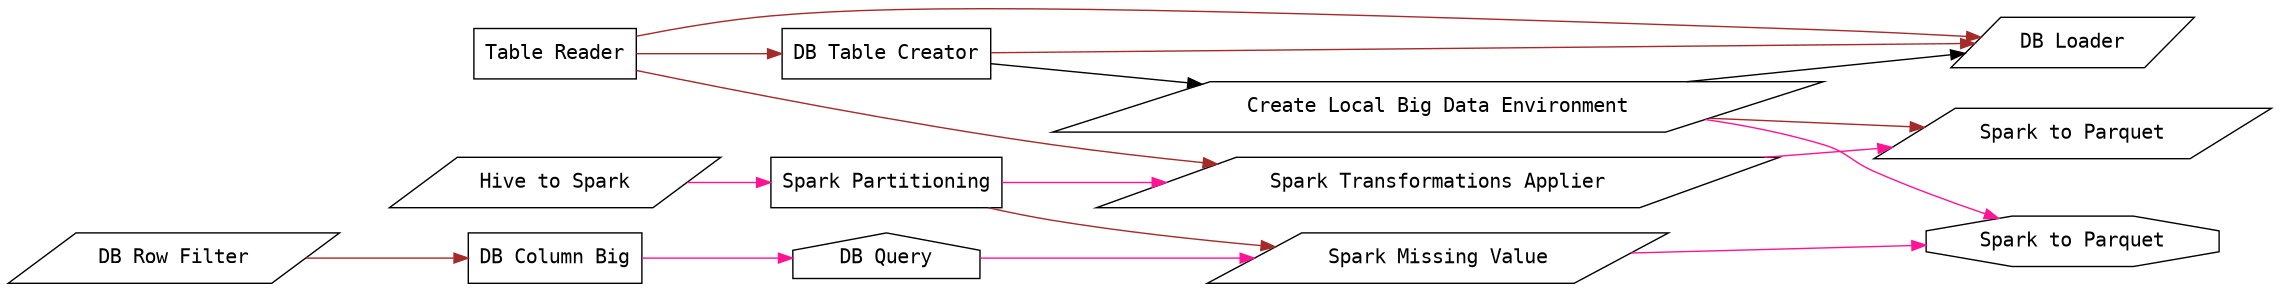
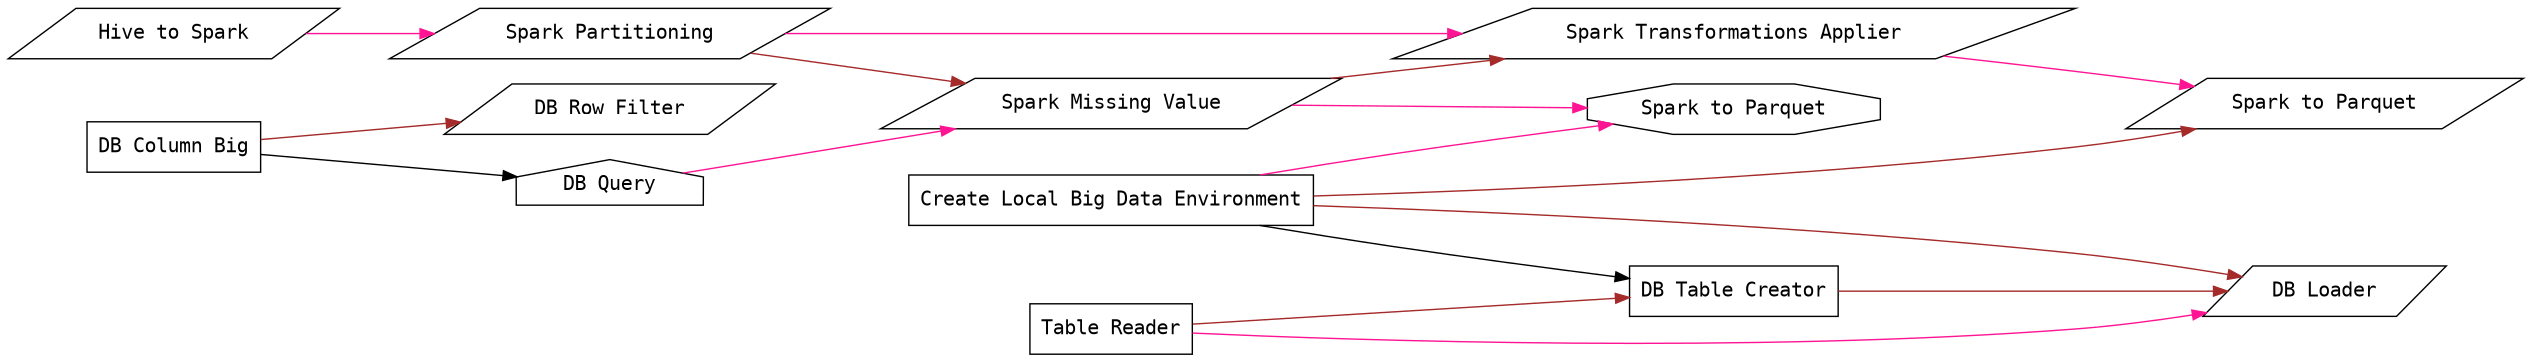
(1301, 14) -> (1693, 343)
(1819, 68) -> (1772, 228)
(1089, 73) -> (1437, 253)
(1438, 107) -> (1111, 200)
(919, 124) -> (1411, 69)
(886, 183) -> (610, 34)
(380, 258) -> (353, 131)
(710, 258) -> (382, 165)
